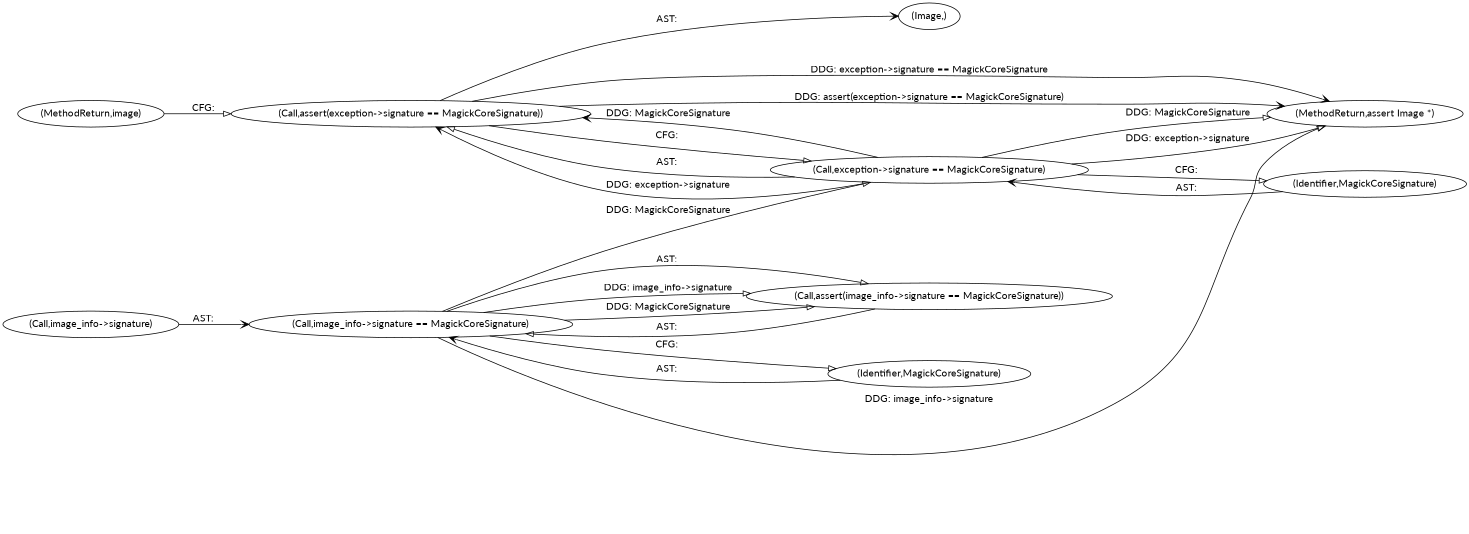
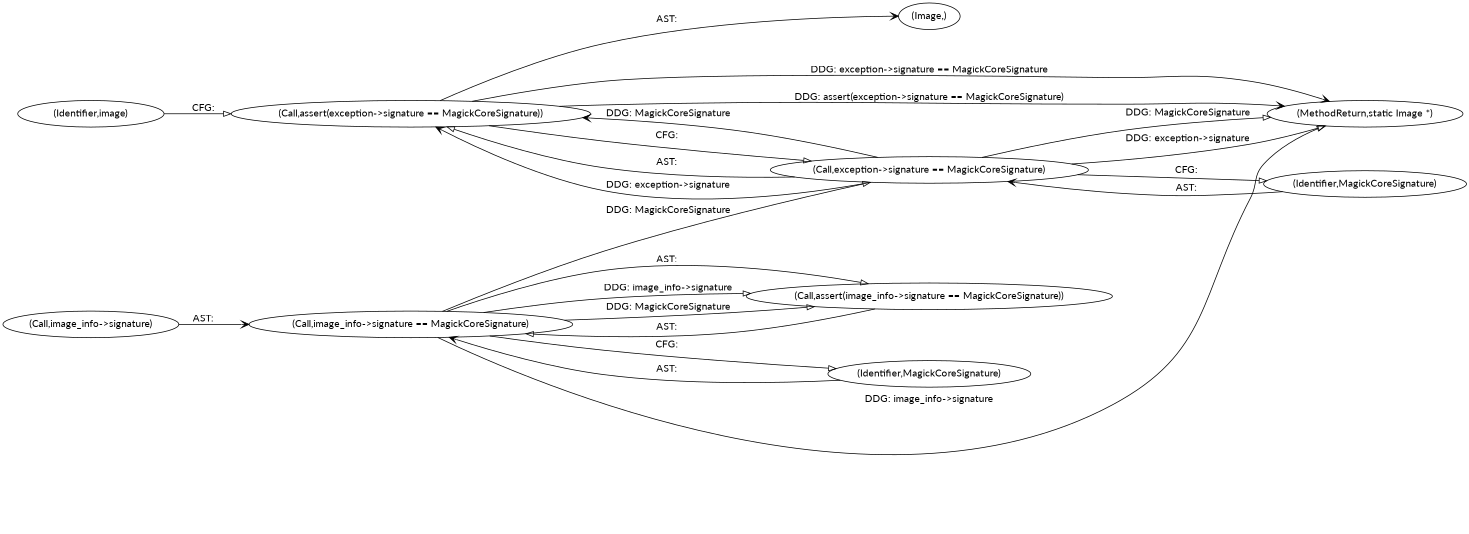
(91, 114) -> (91, 114)
(1365, 114) -> (1365, 114)
